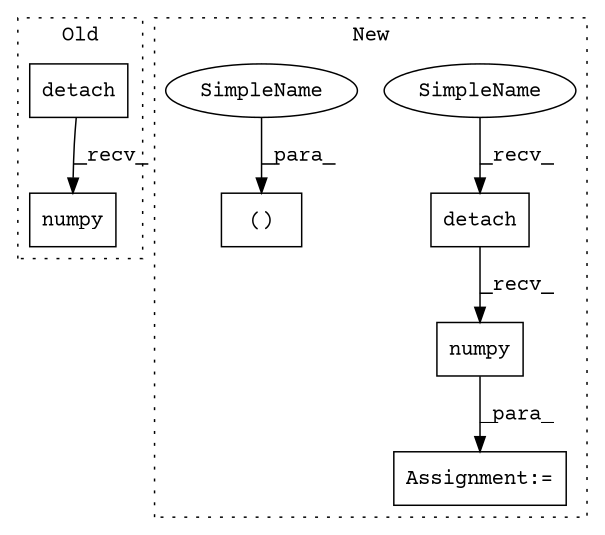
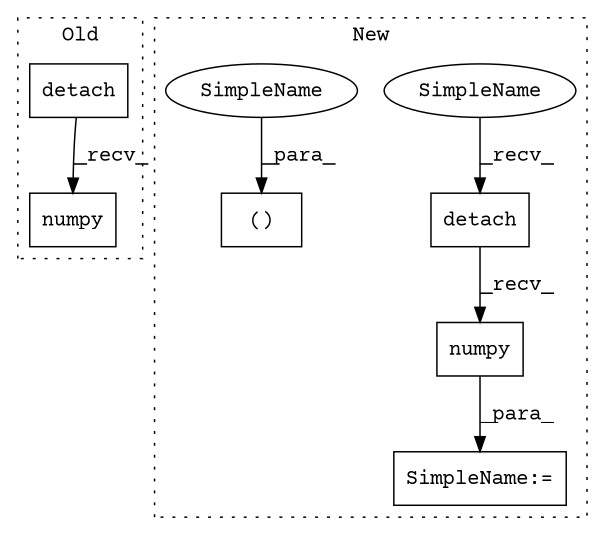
(480, 479) -> (480, 479)
